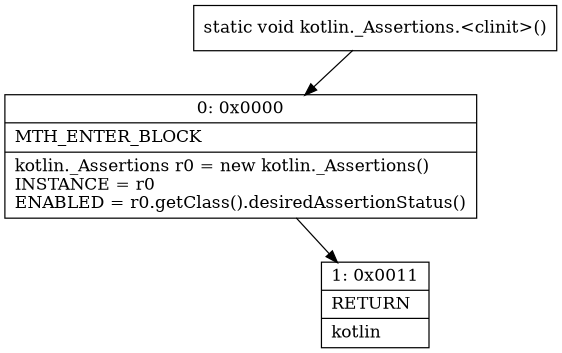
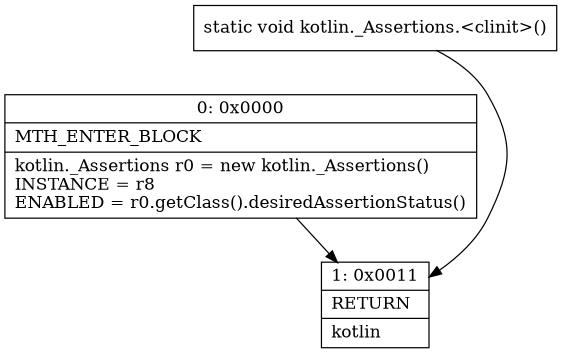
(333, 69) -> (507, 157)
(85, 185) -> (85, 185)
